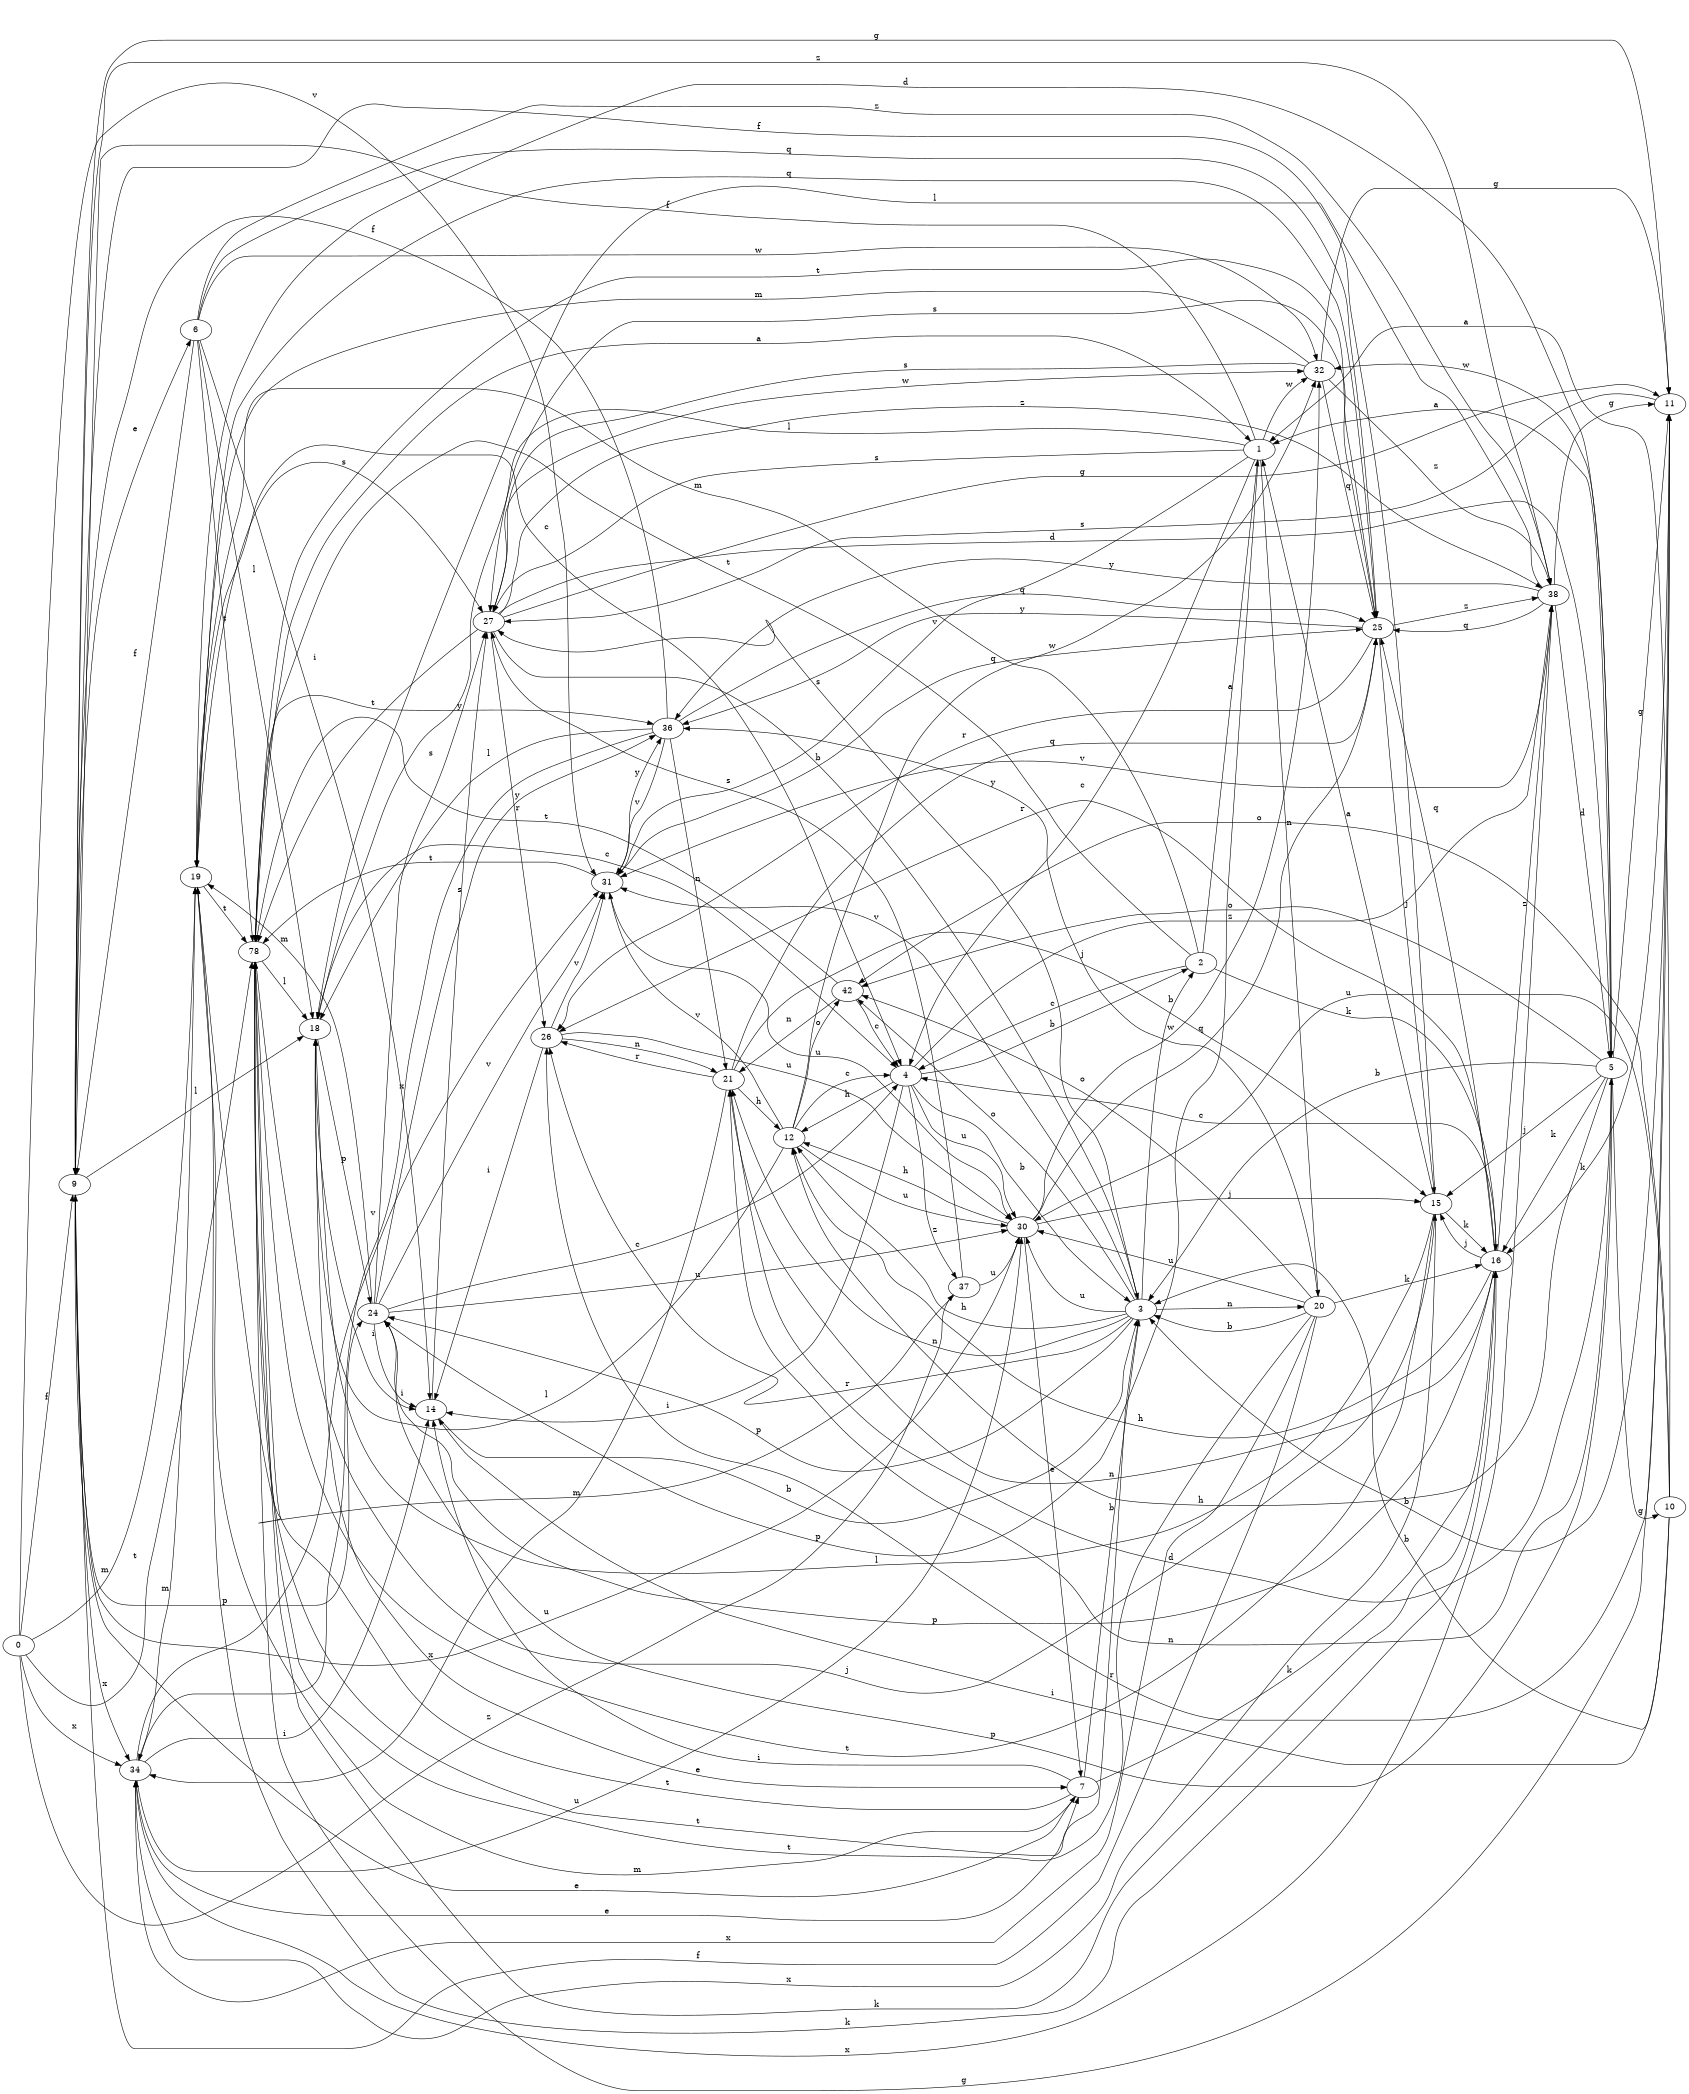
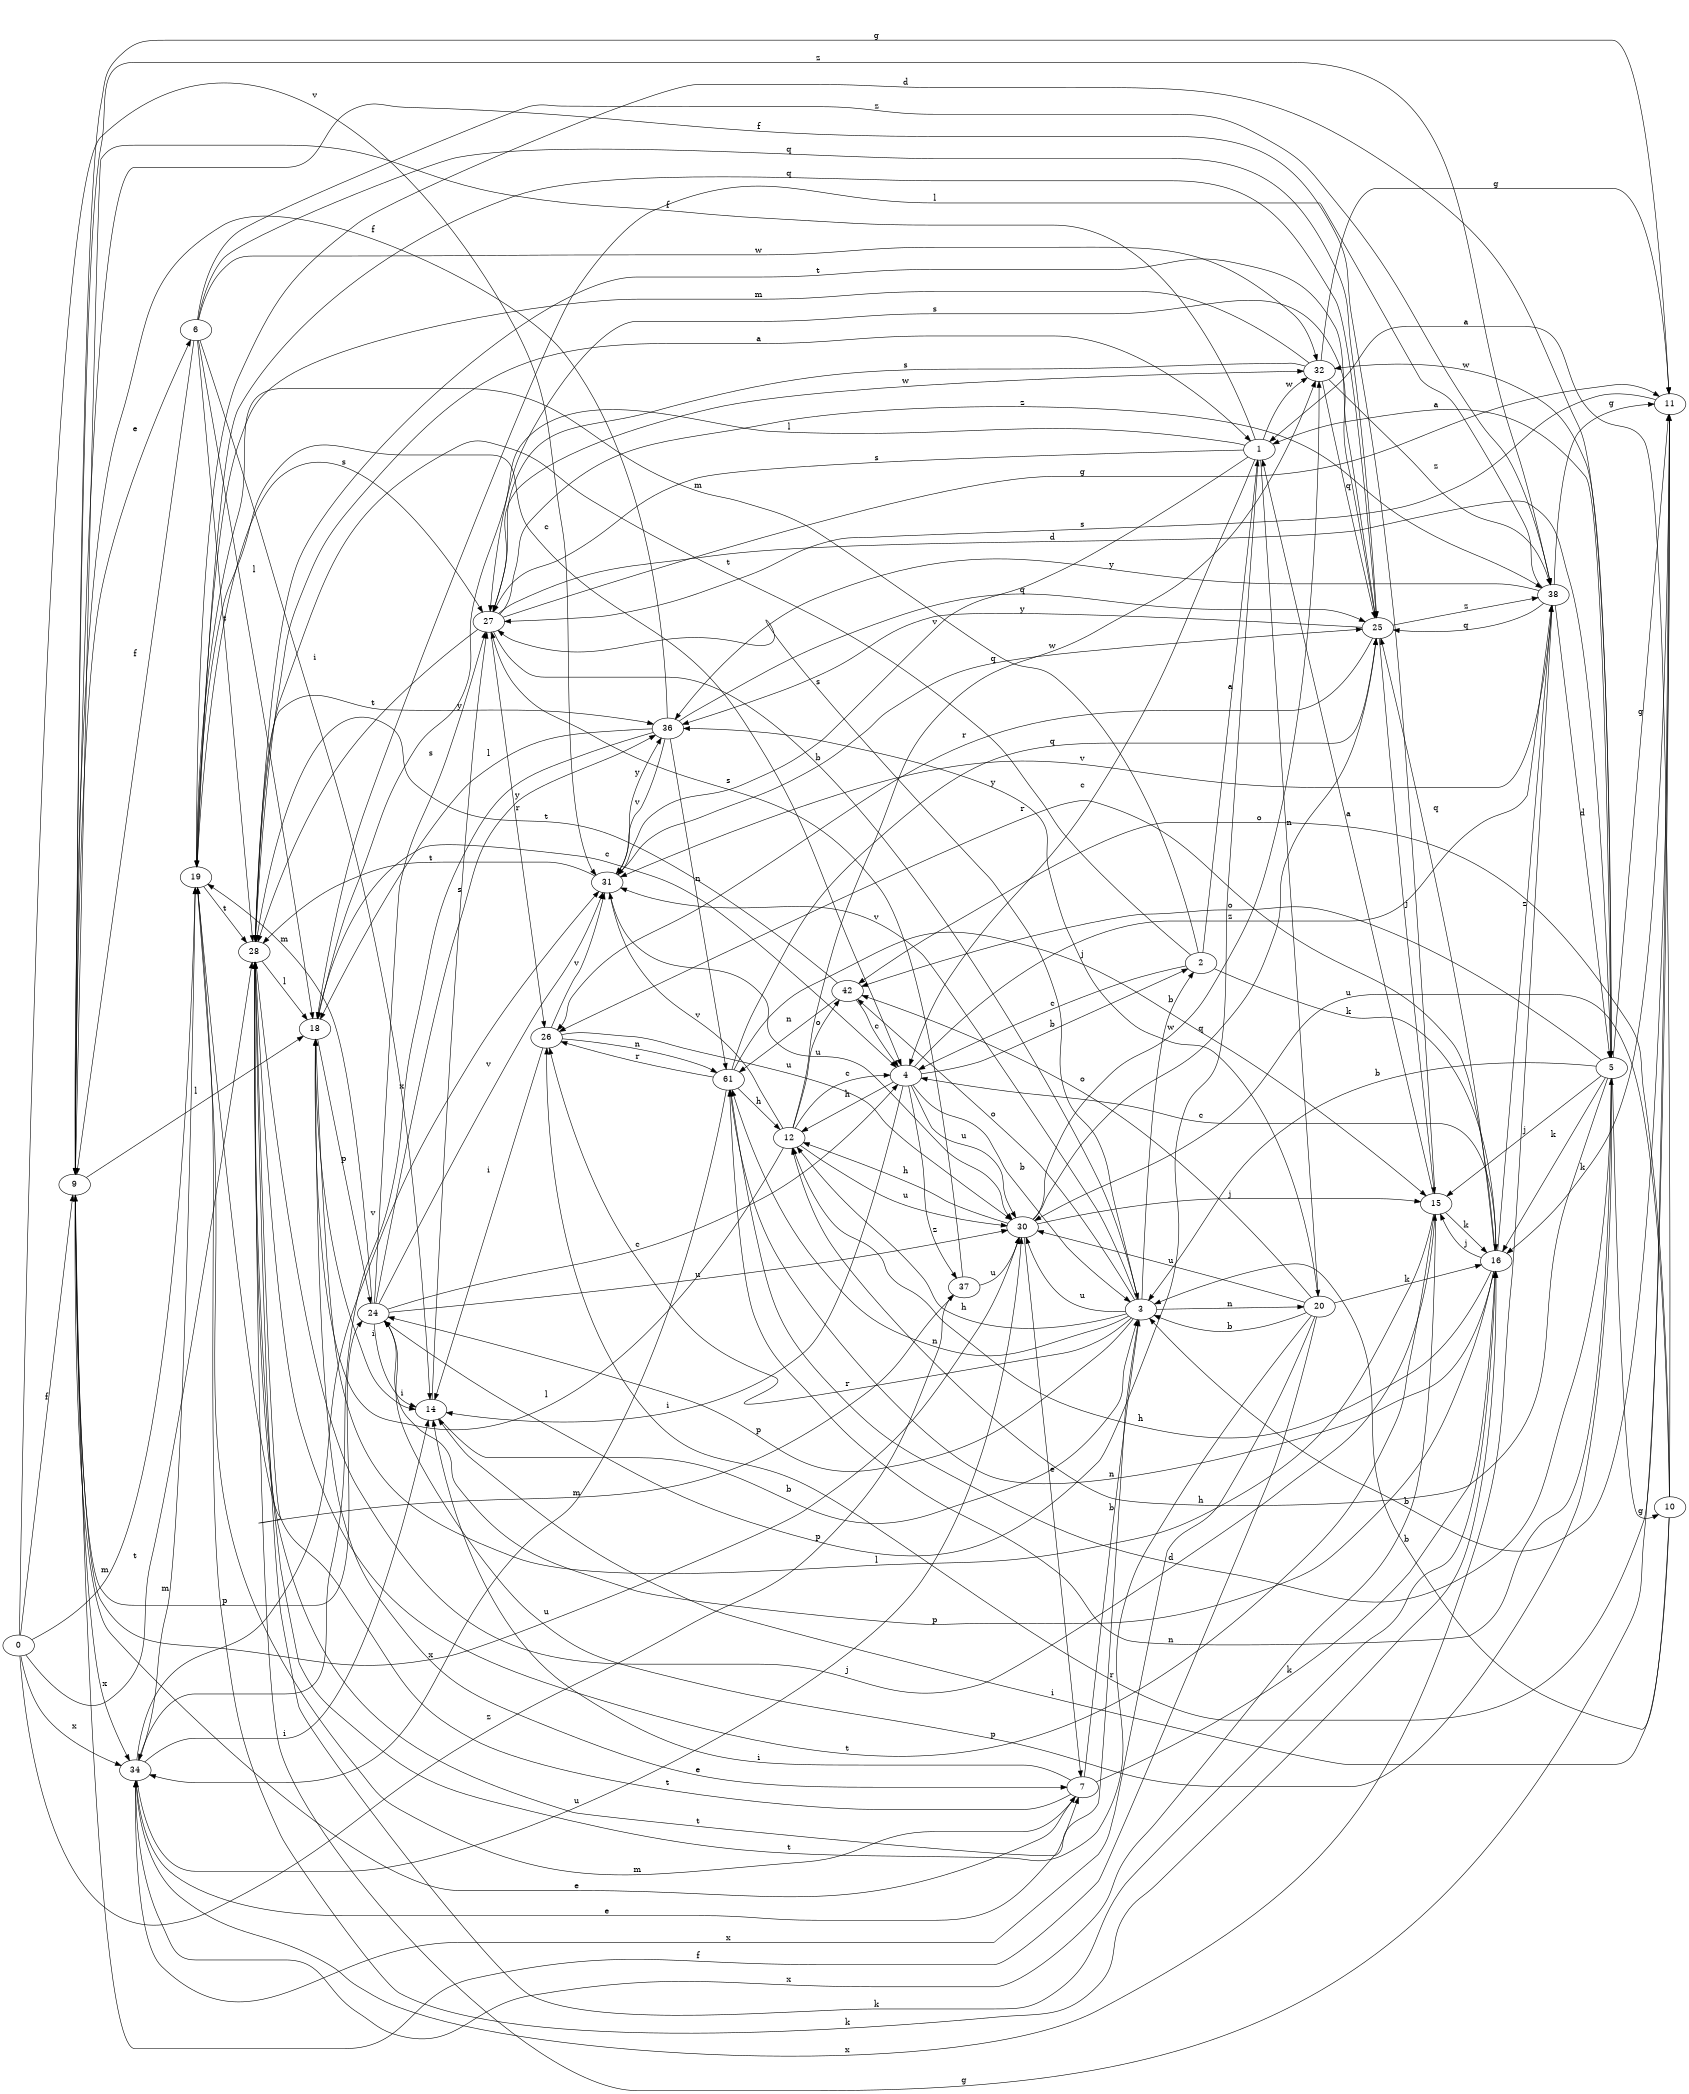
(254, 952) -> (254, 952)
(729, 1080) -> (729, 1080)
